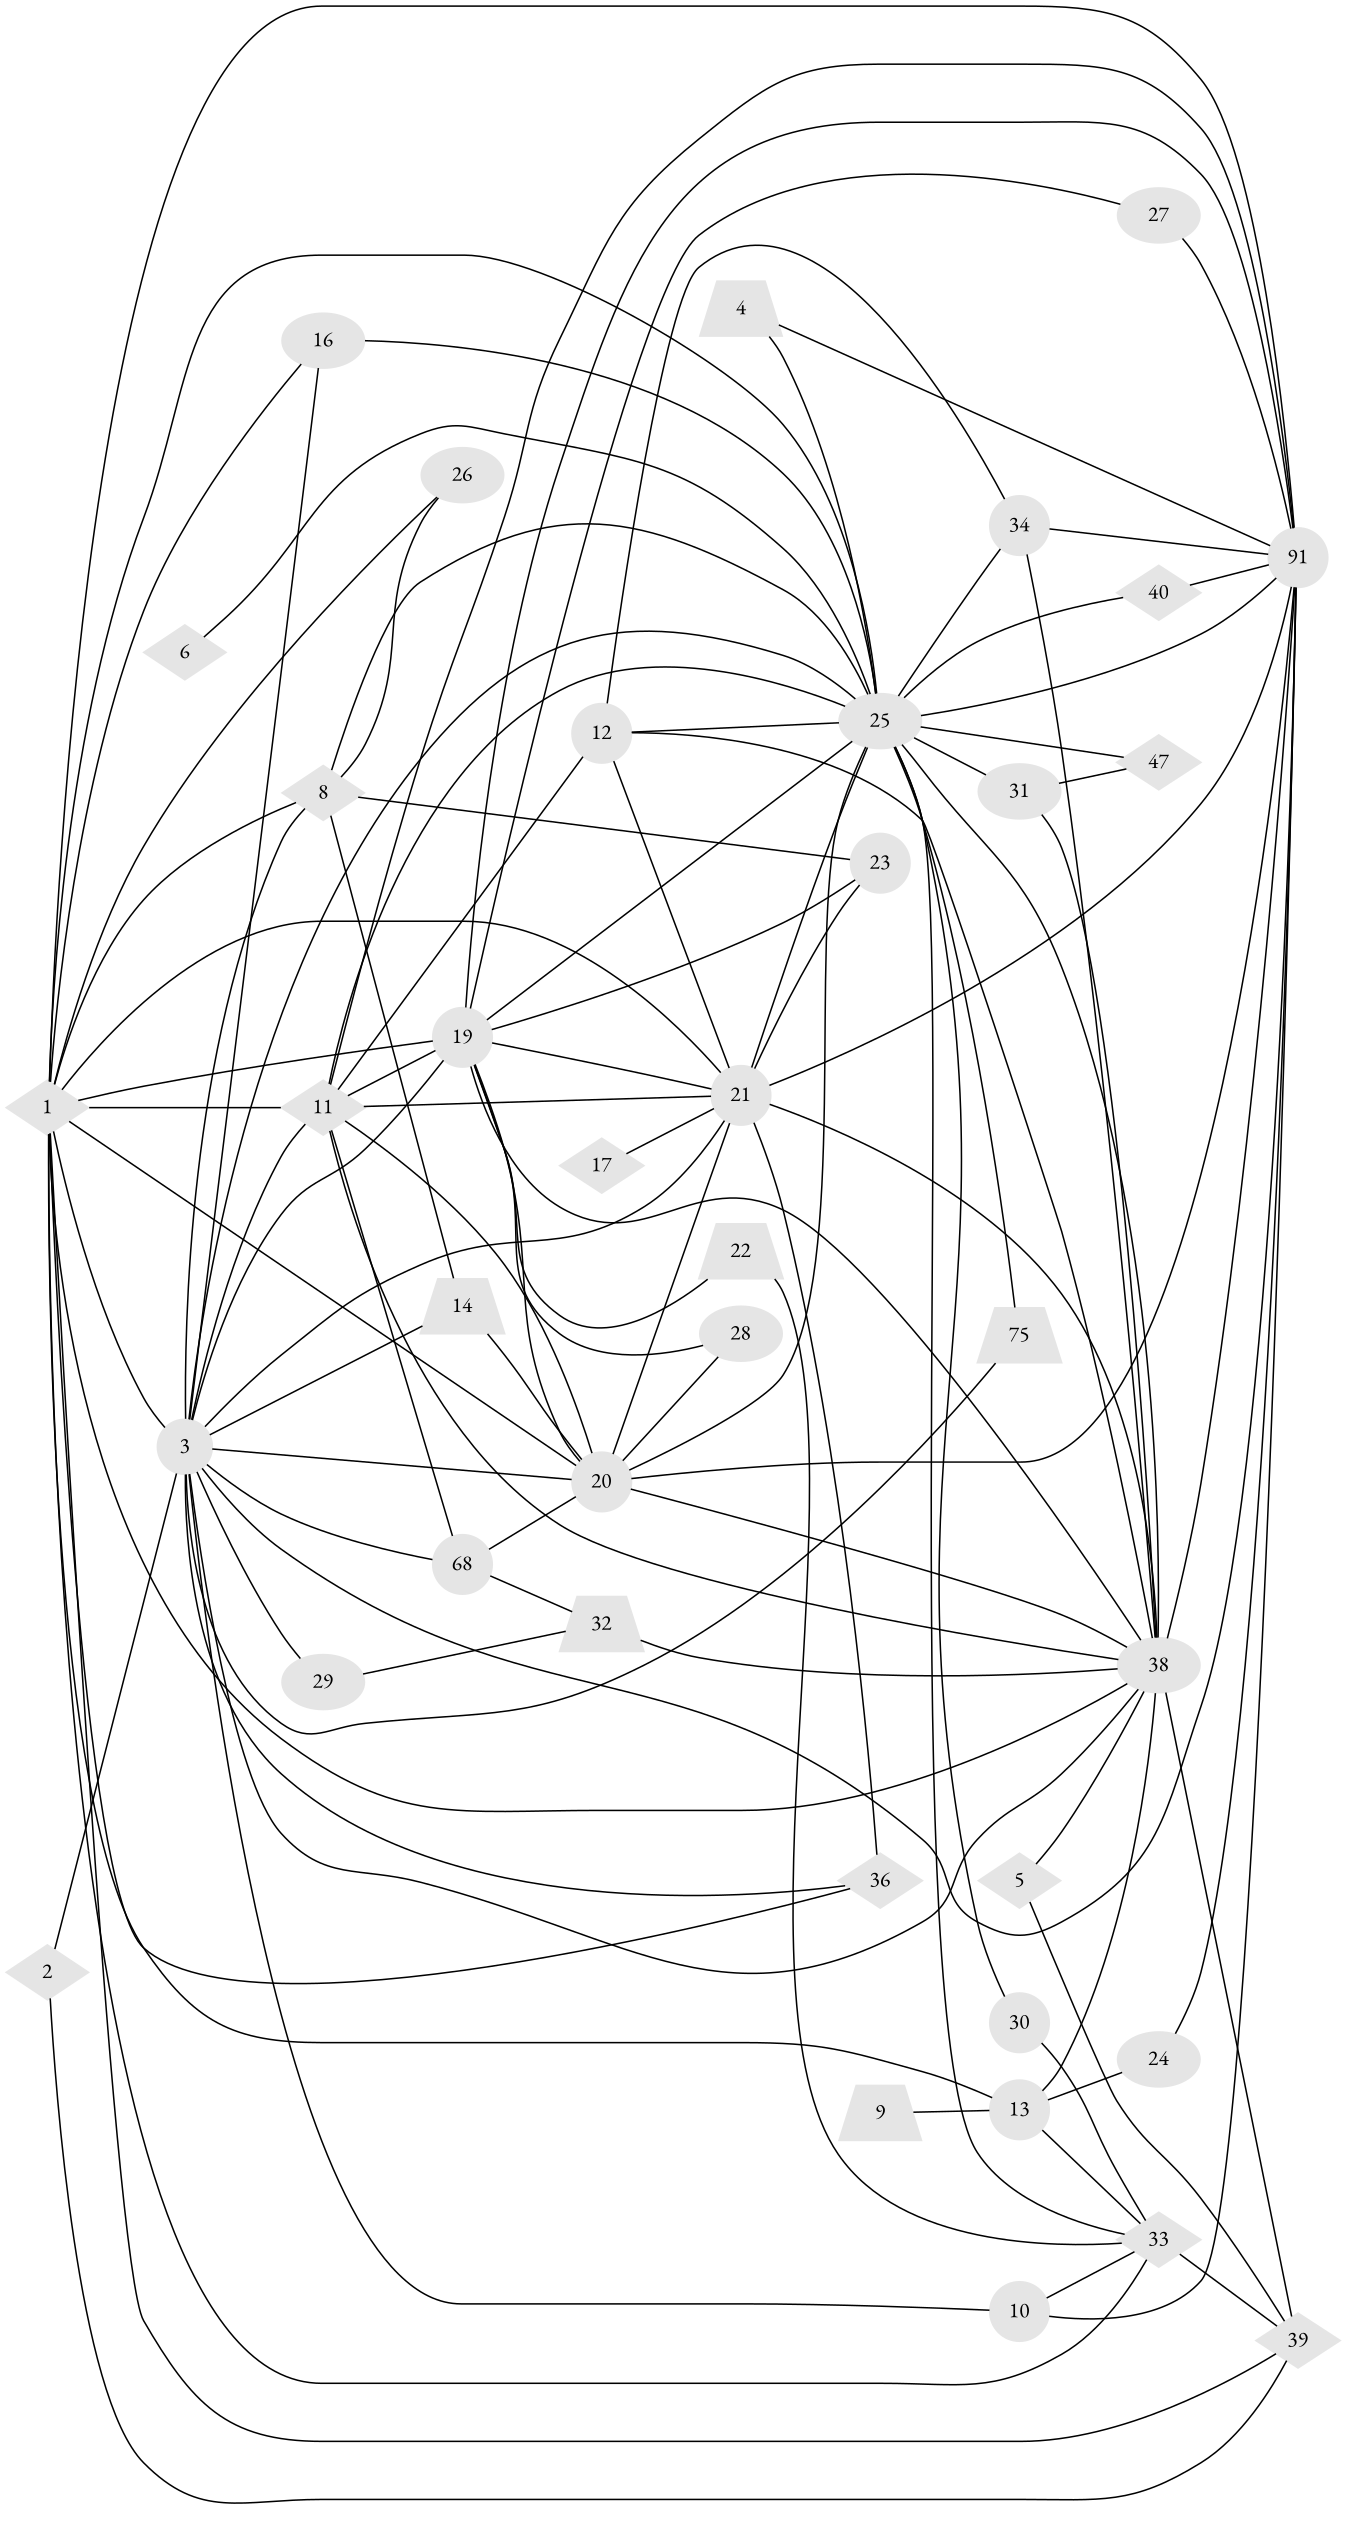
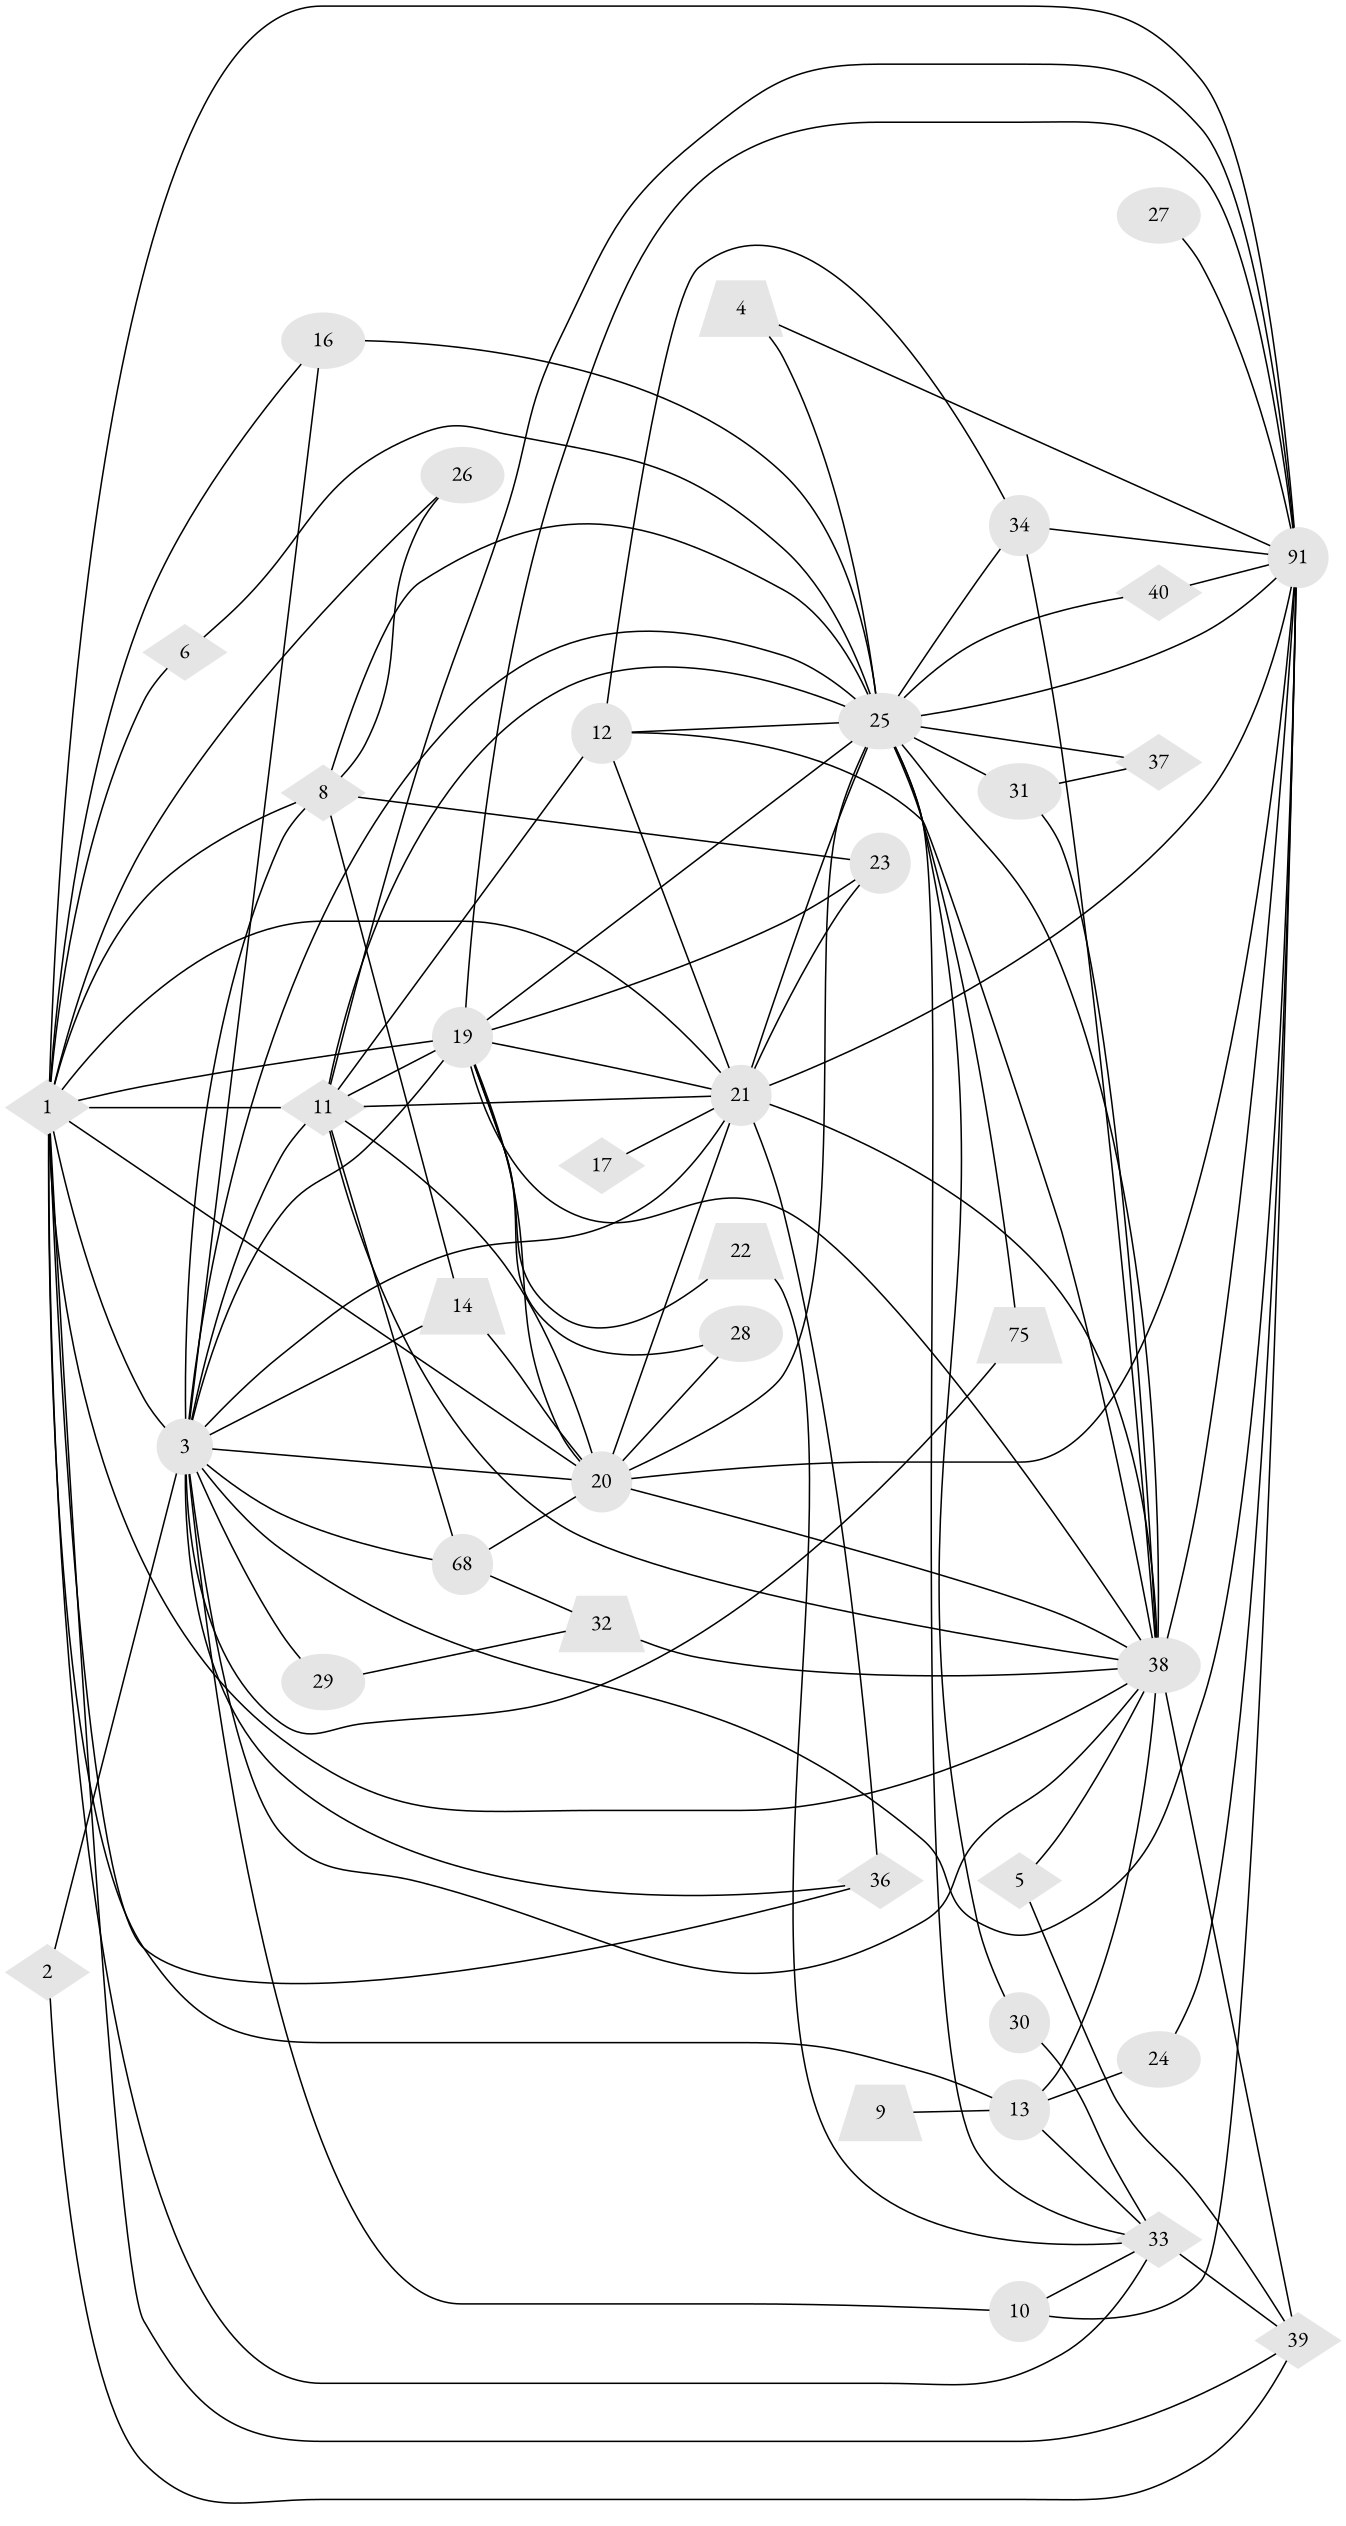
(262, 268) -> (89, 857)
(625, 405) -> none
(1159, 762) -> (1159, 762)
